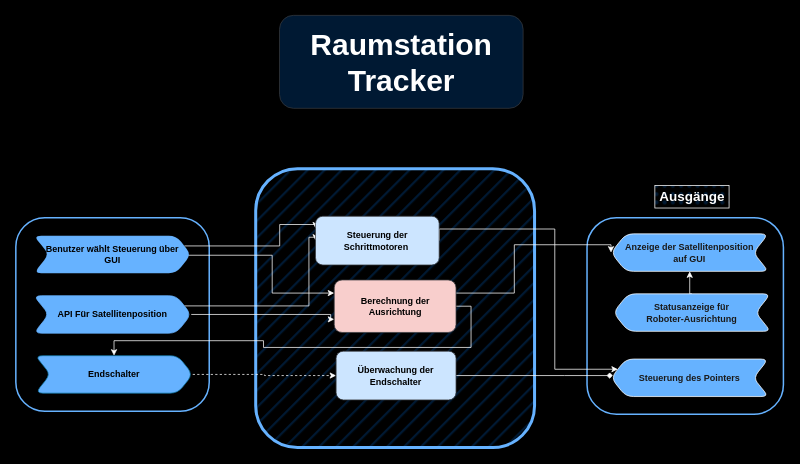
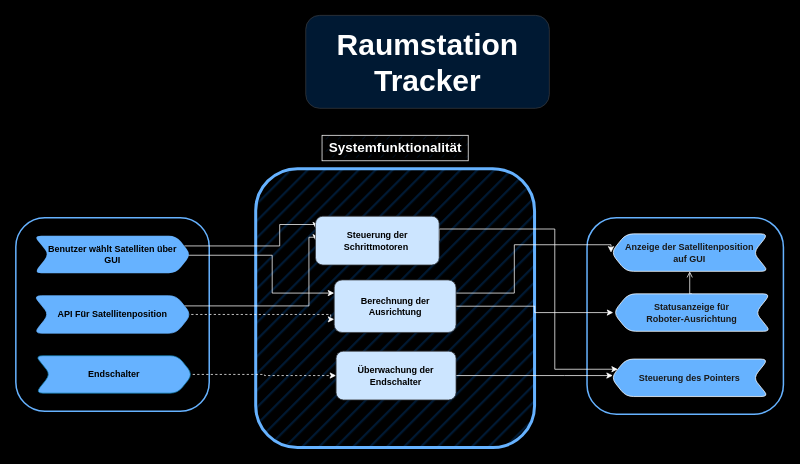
(401, 62) -> (427, 62)
none -> (395, 148)
(692, 197) -> none
(112, 255) -> (112, 255)
(690, 278) -> (690, 276)
(395, 306) -> (395, 306)
(261, 315) -> (261, 315)
(286, 348) -> (536, 313)
(606, 376) -> (606, 376)
